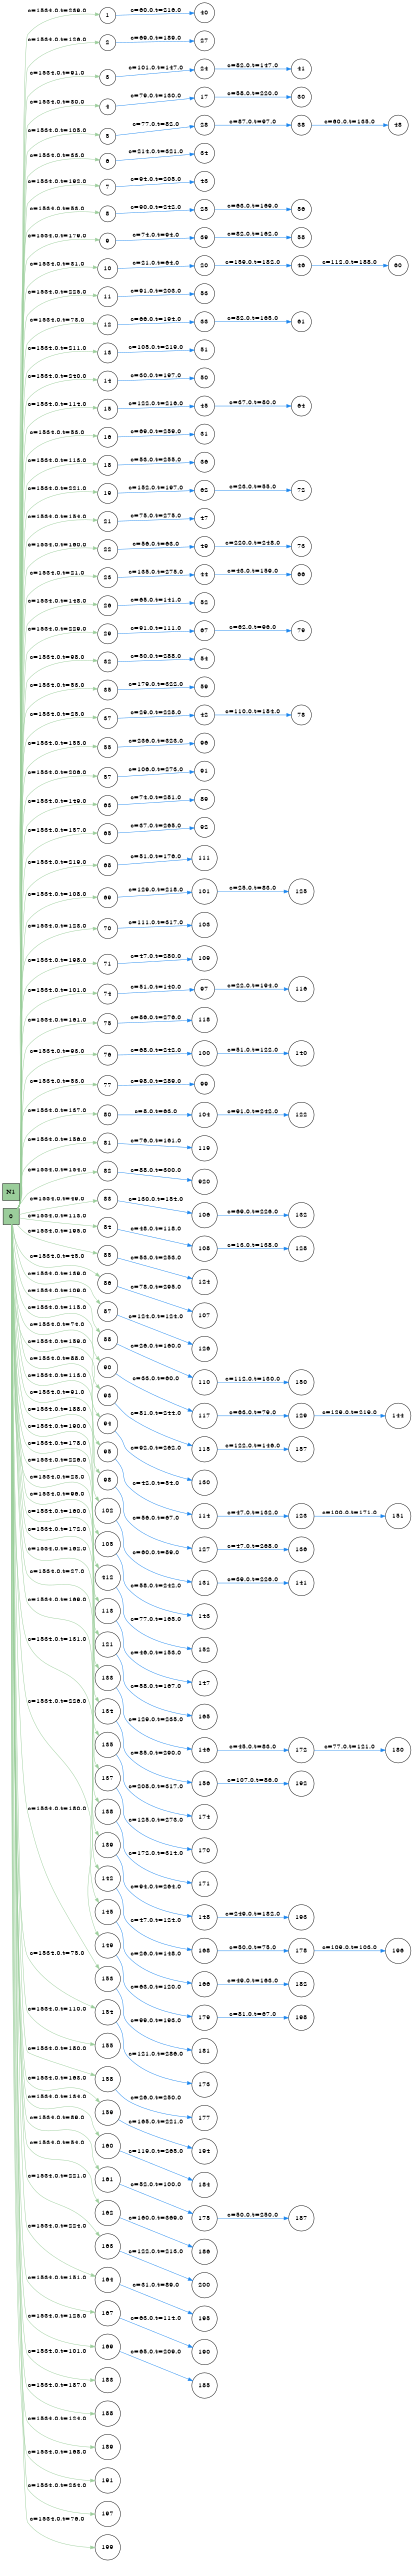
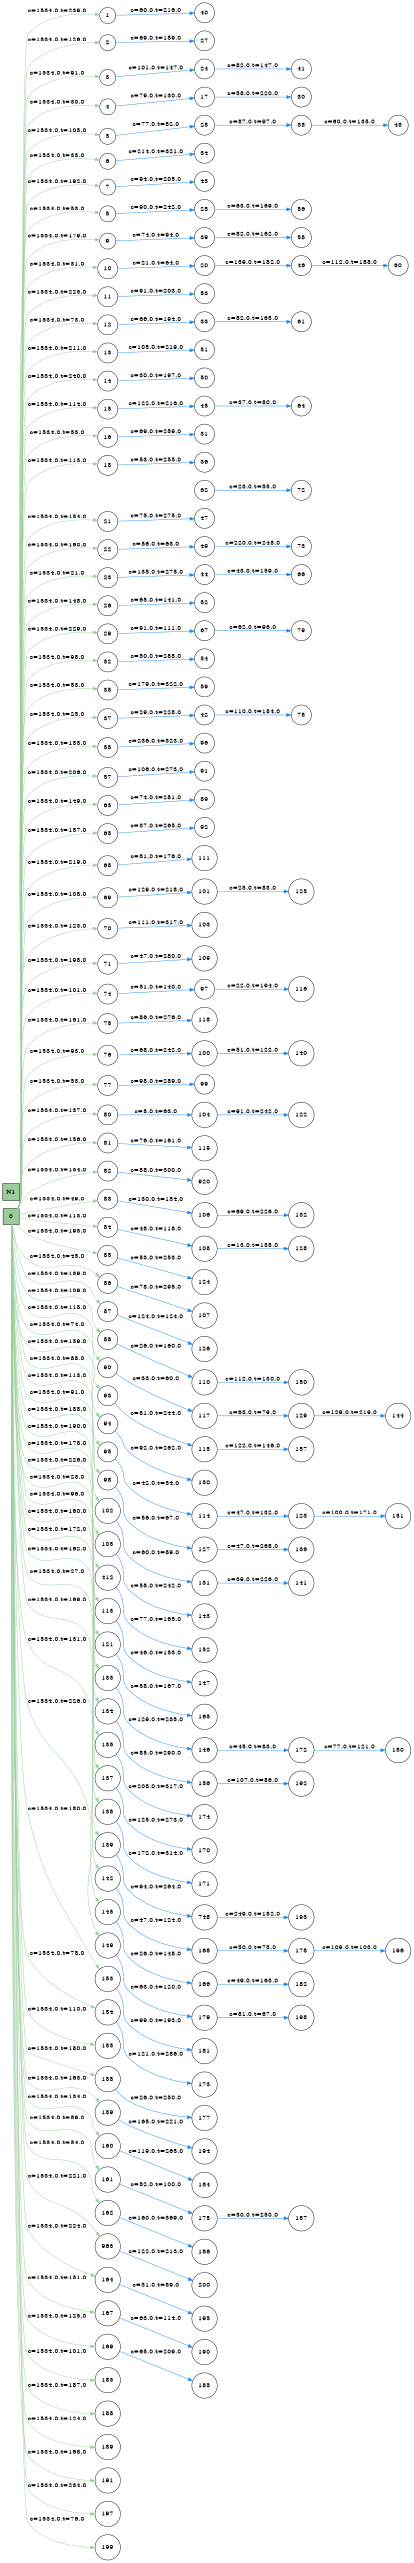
(108, 493) -> none
(205, 1917) -> (205, 1917)
(108, 2246) -> (108, 2246)
